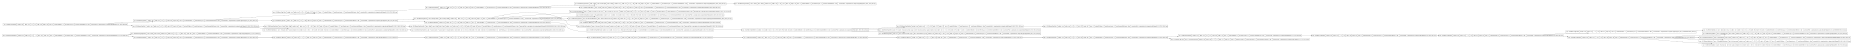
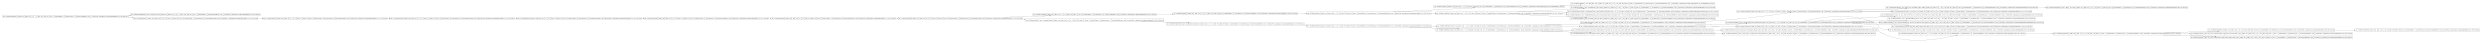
none -> (1235, 24)
